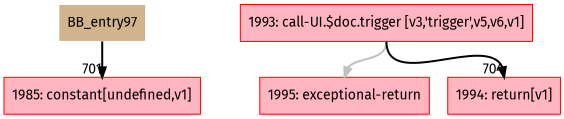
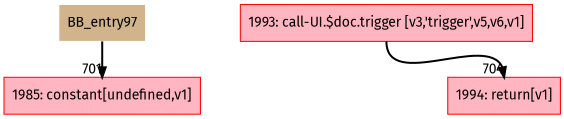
(345, 96) -> none
